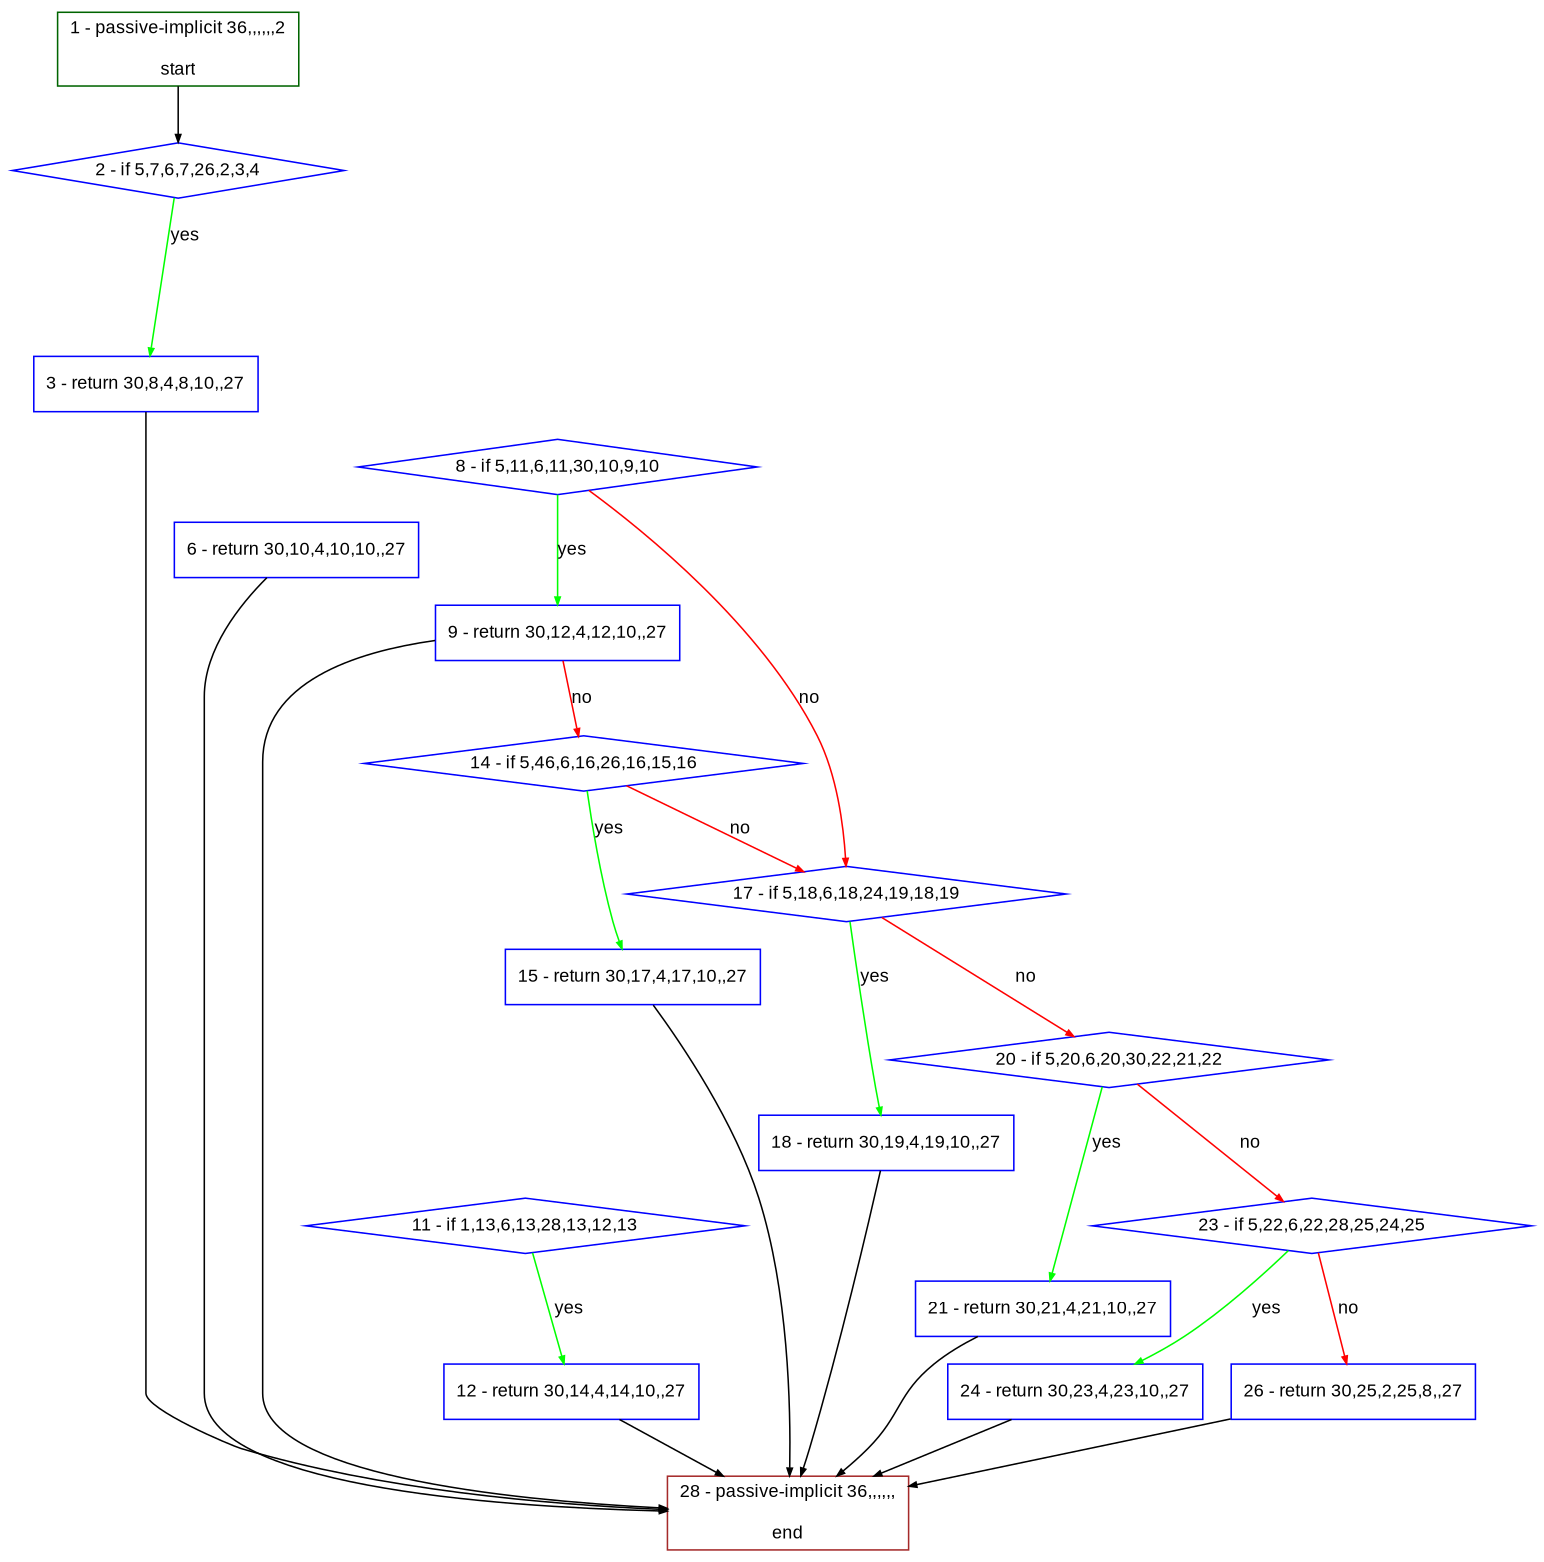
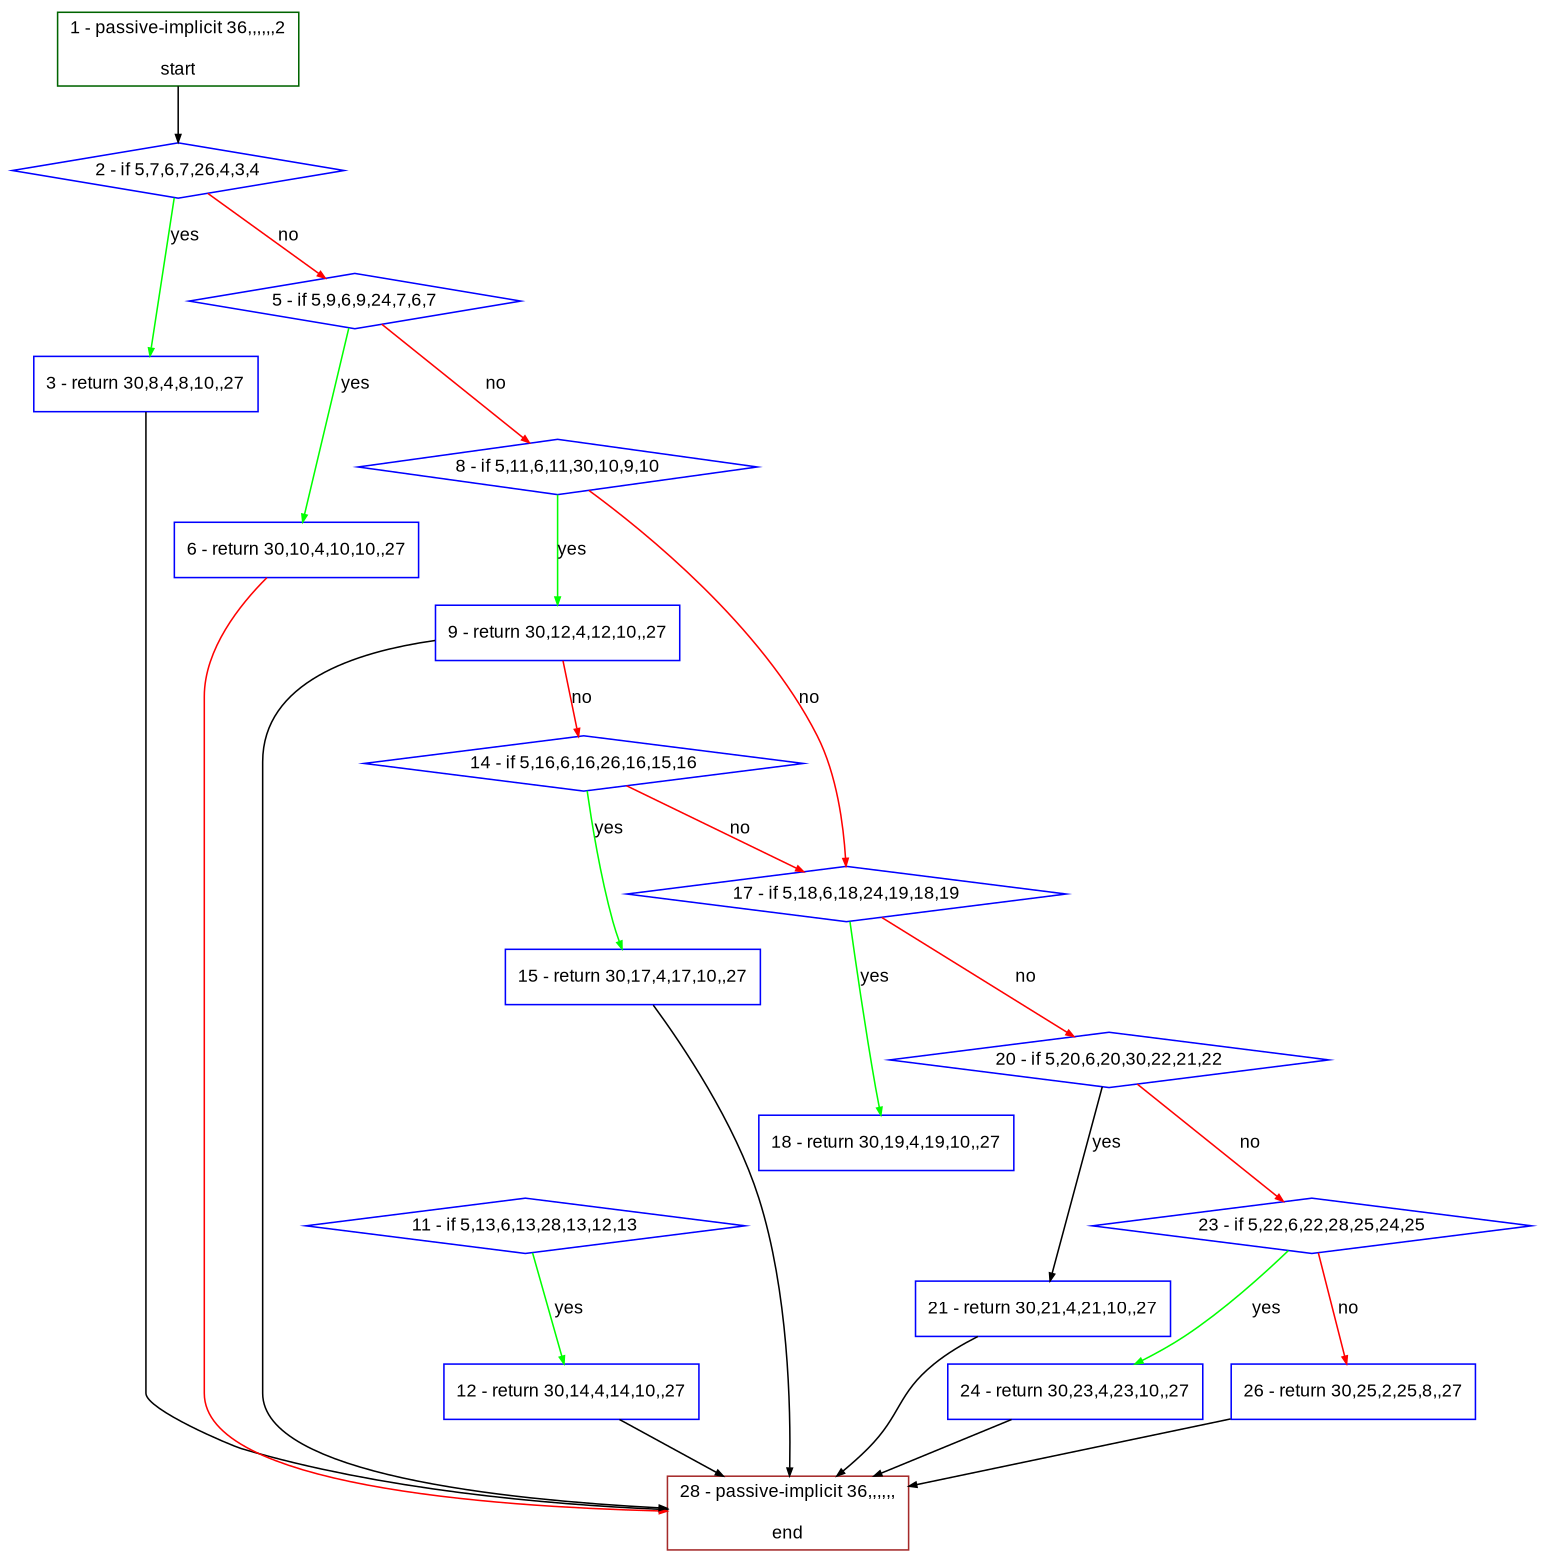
(178, 171) -> (178, 171)
none -> (355, 301)
(584, 763) -> (584, 763)
(1077, 1180) -> (1077, 1180)
(204, 1222) -> (204, 1222)
(525, 1226) -> (525, 1226)
(845, 1320) -> none
